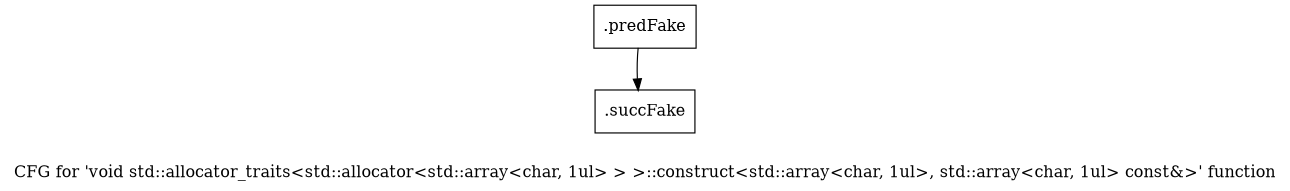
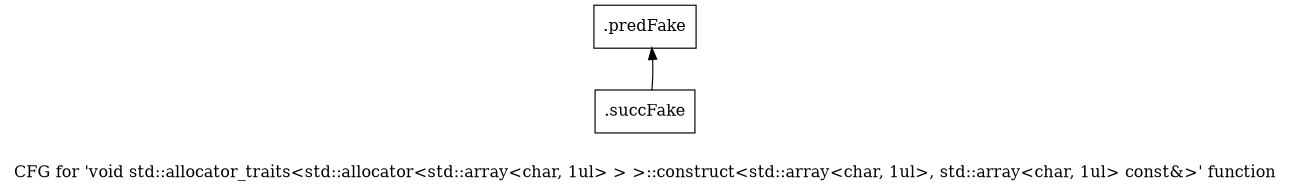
(637, 63) -> (653, 75)
